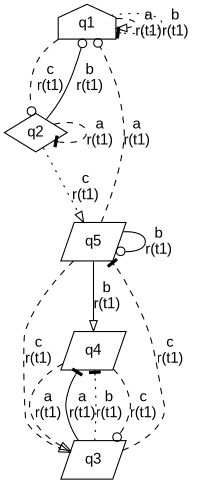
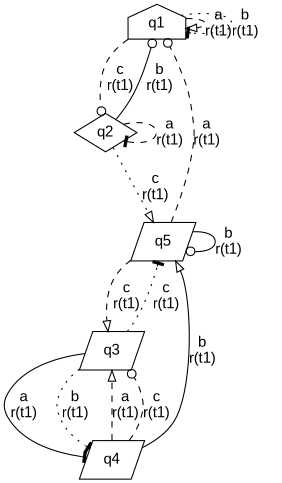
(93, 291) -> (188, 367)
(156, 364) -> (145, 300)
